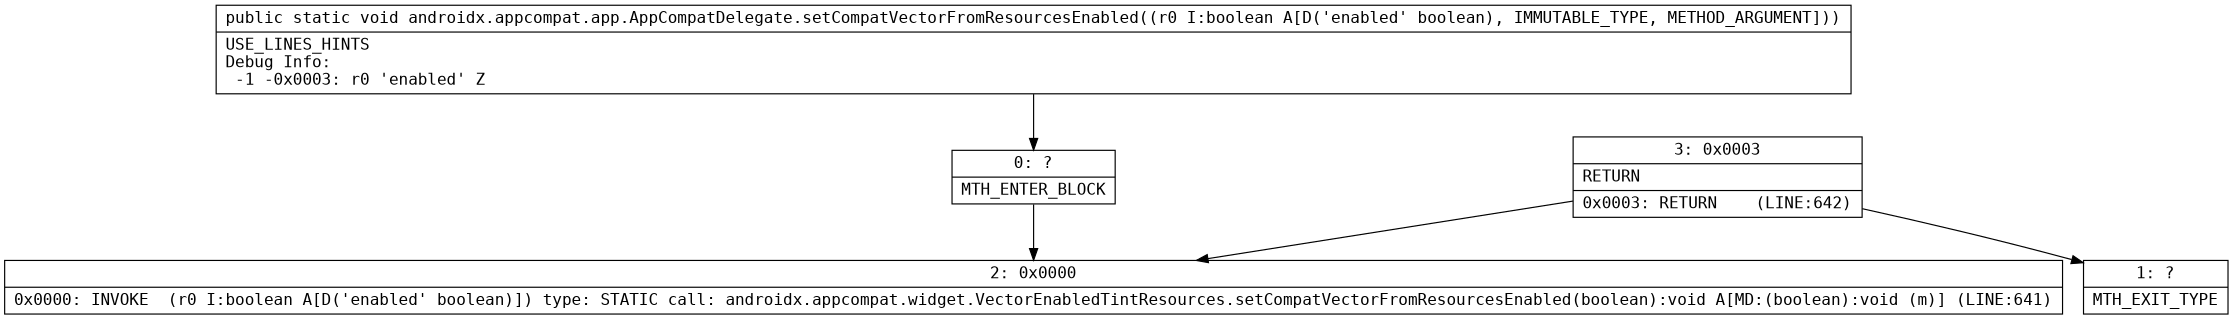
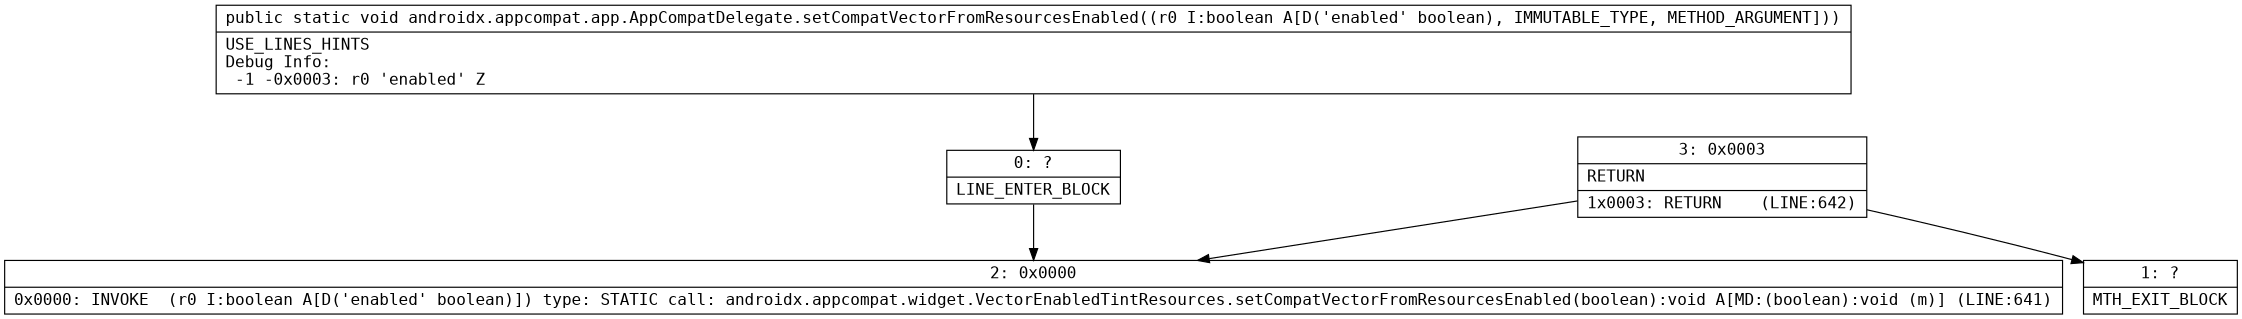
(1034, 190) -> (1034, 190)
(1718, 203) -> (1722, 203)
(2156, 300) -> (2160, 300)
